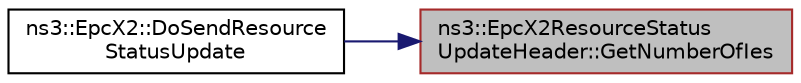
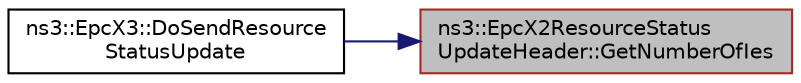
(176, 41) -> (176, 41)
